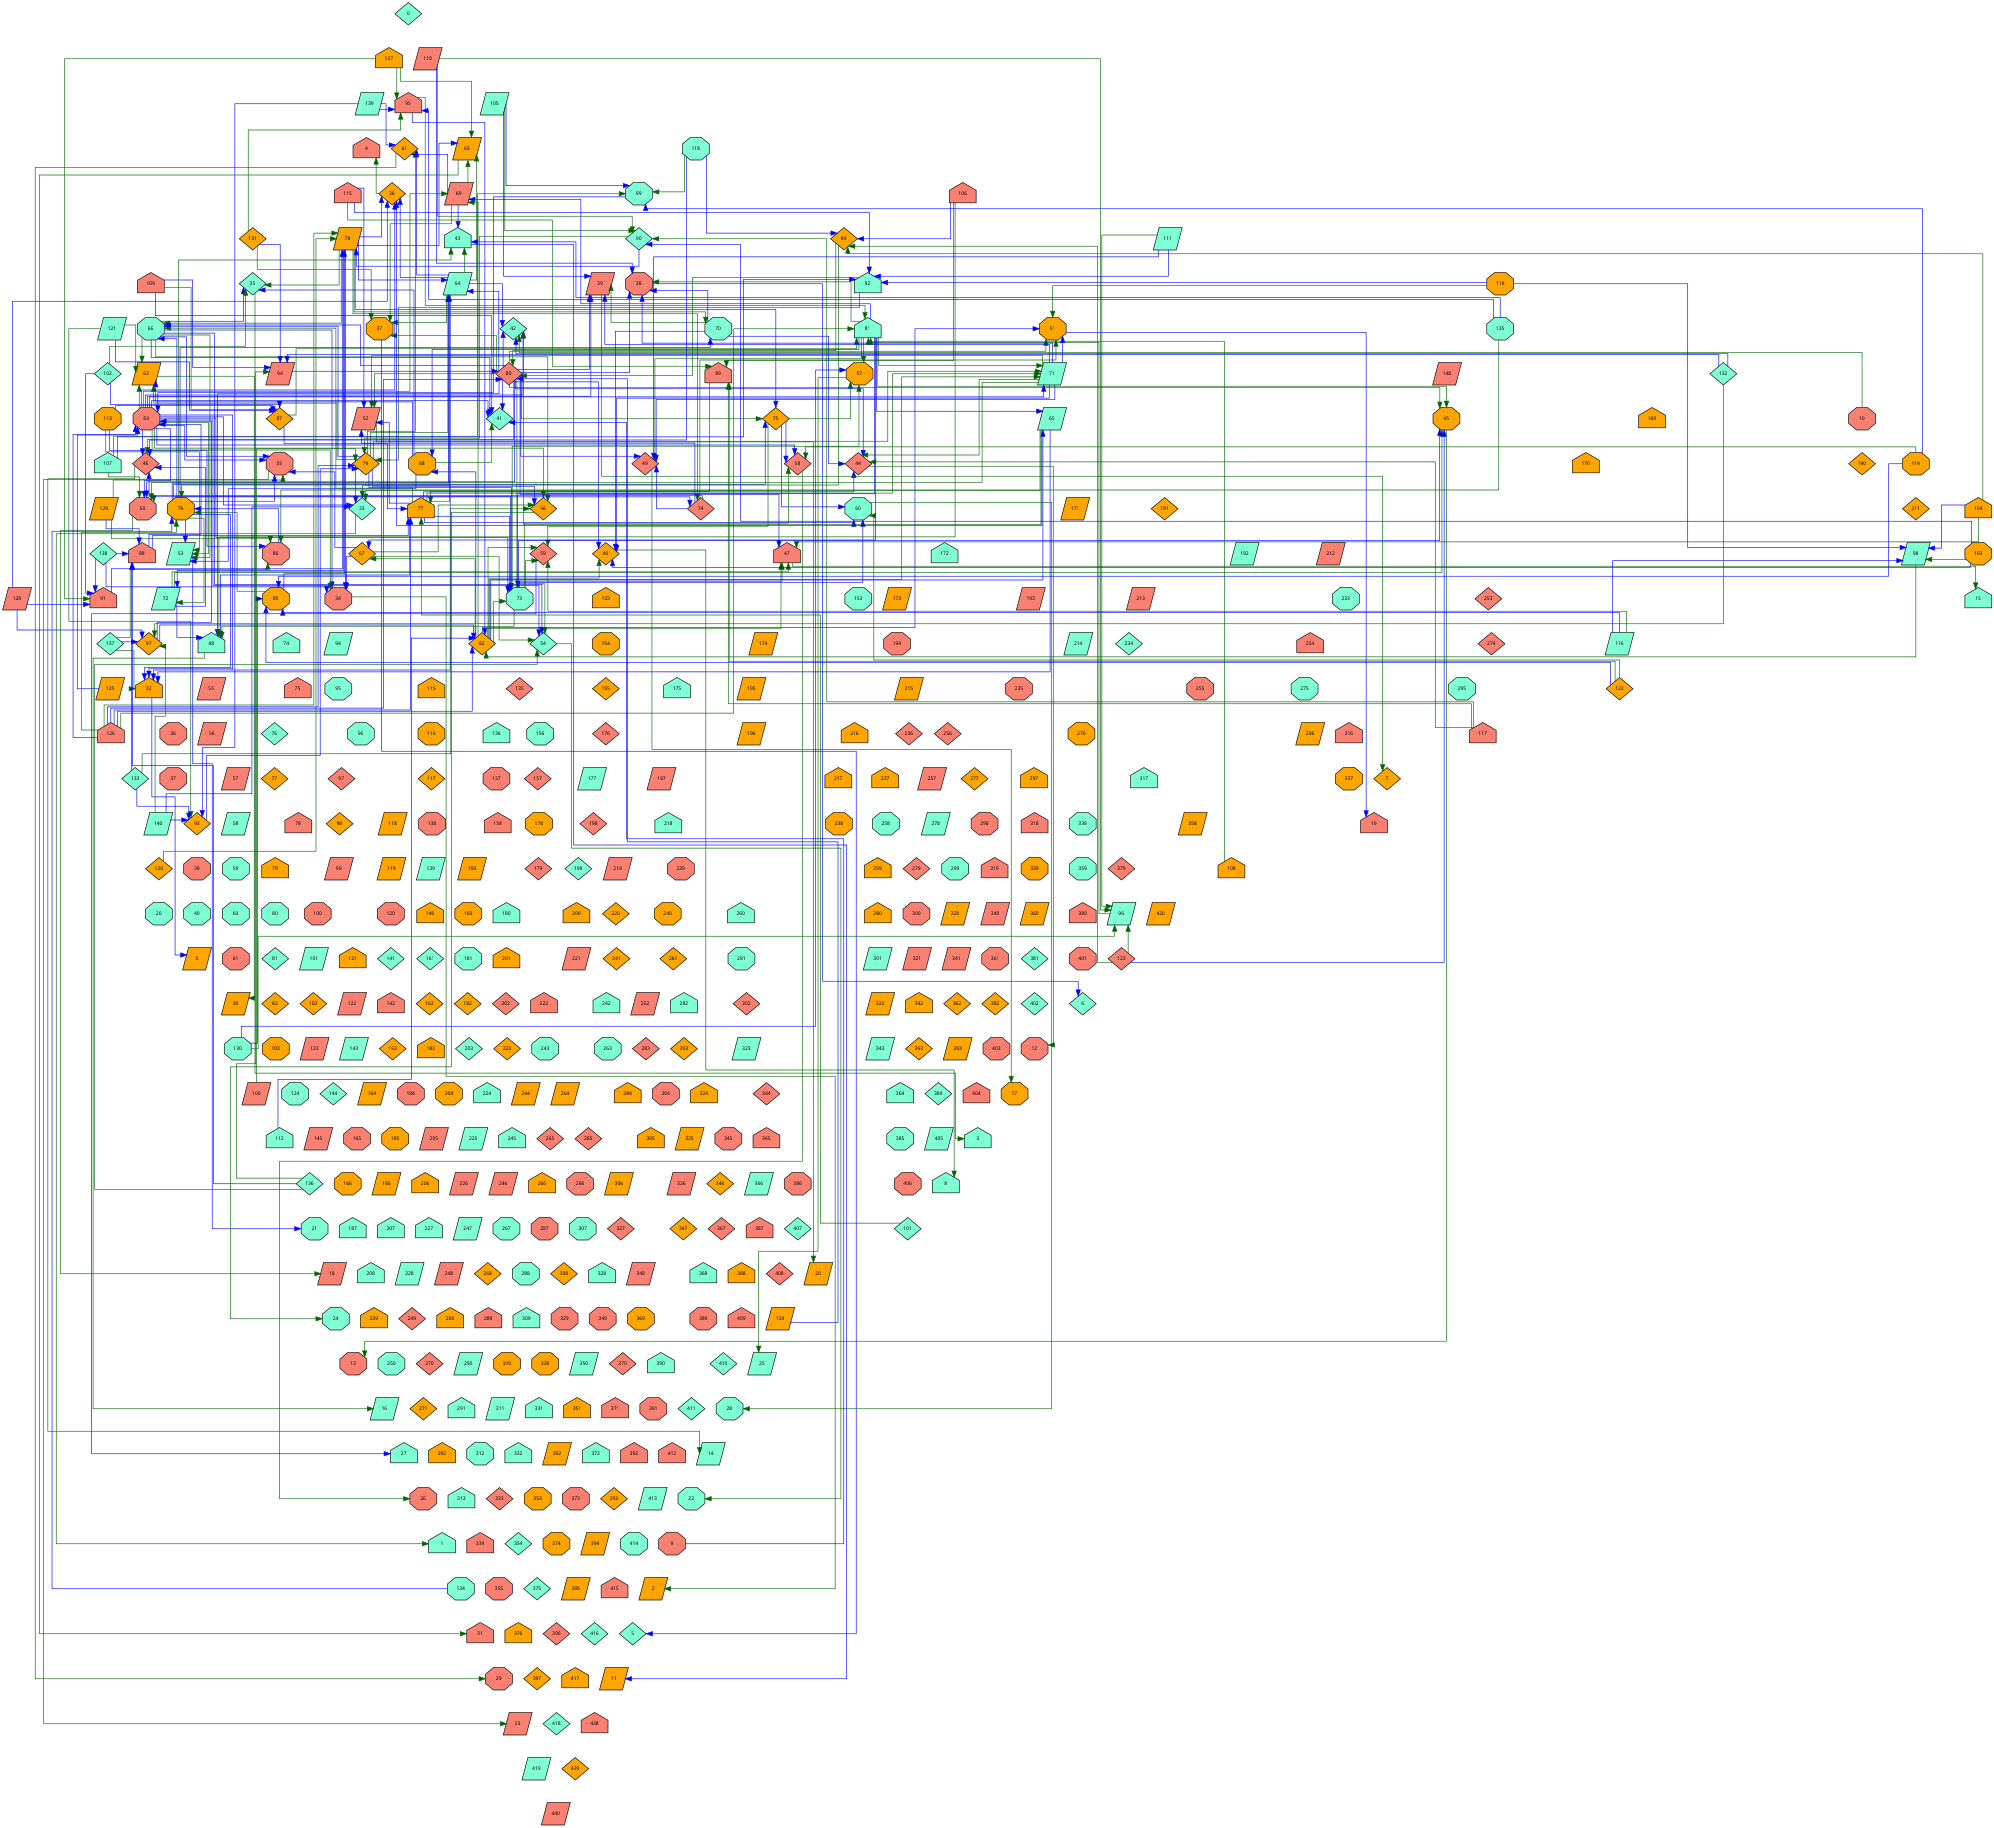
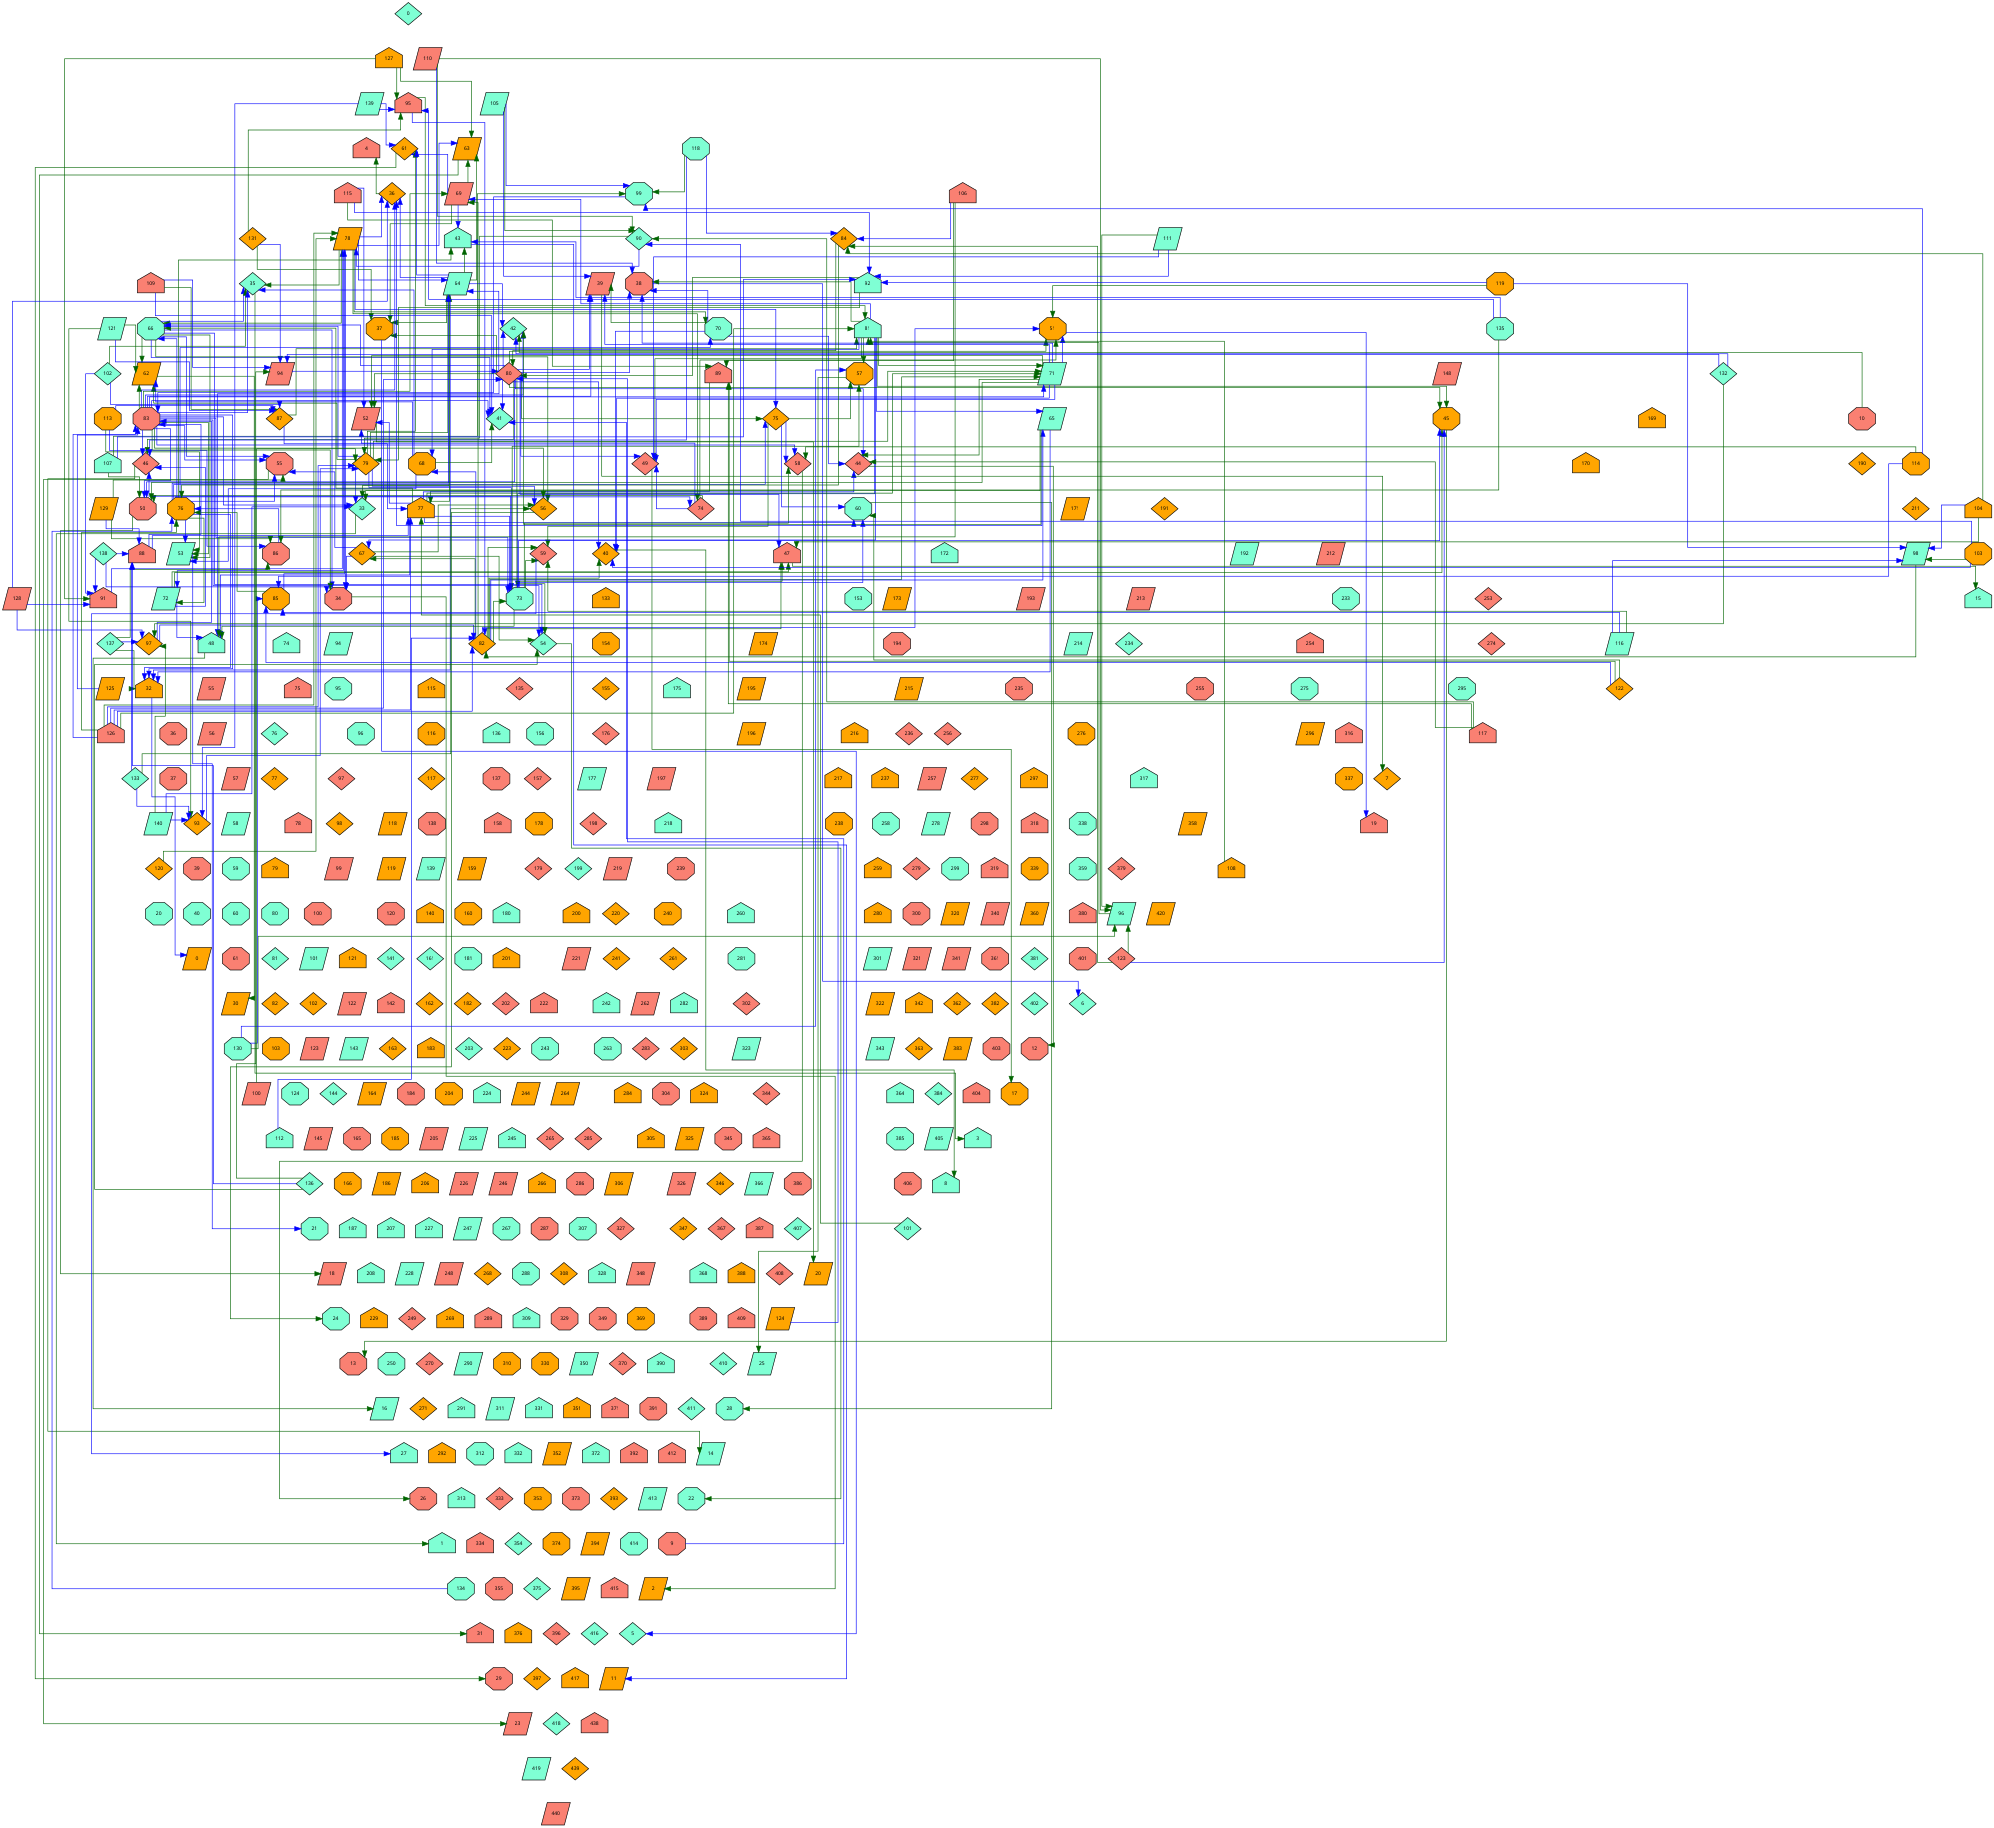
none -> (248, 384)
